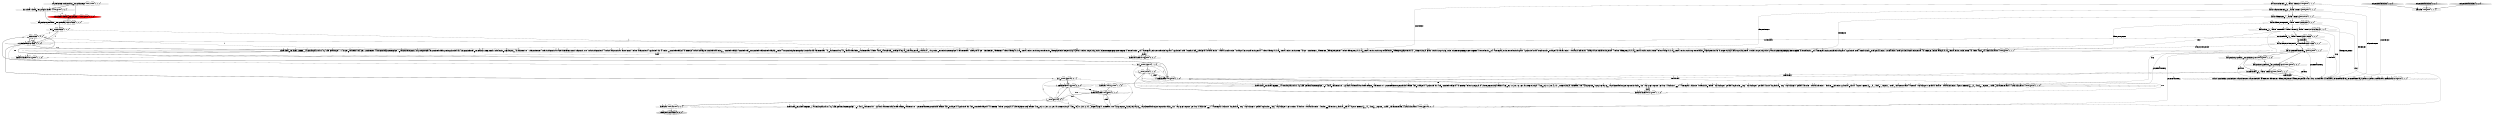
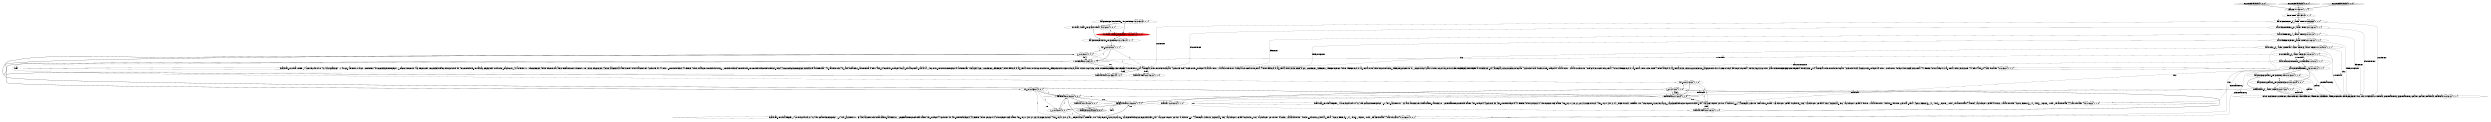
none -> (2299, 16)
(15, 51) -> (16, 68)
(1108, 89) -> (1414, 92)
(863, 102) -> (1076, 100)
